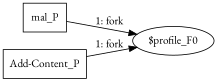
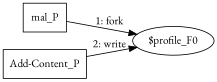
(110, 44) -> (110, 44)
